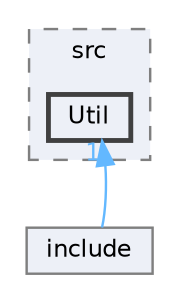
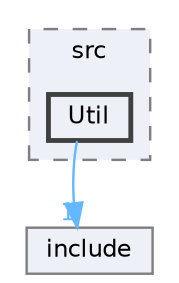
(106, 197) -> (73, 175)
